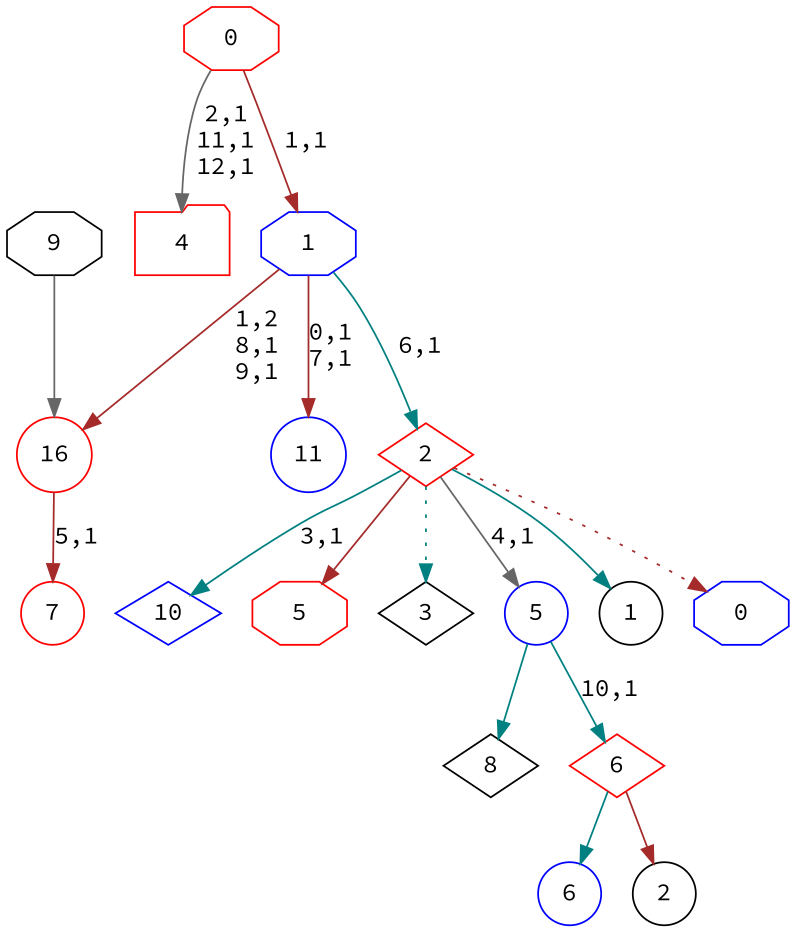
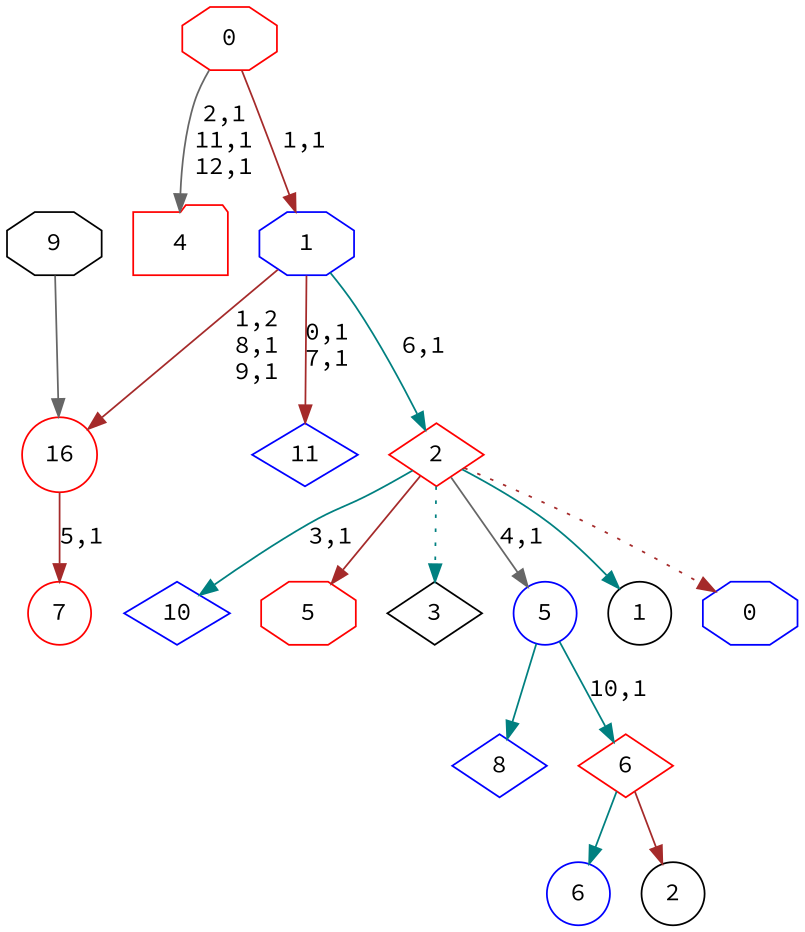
(308, 455) -> (305, 455)
(491, 766) -> (500, 766)
